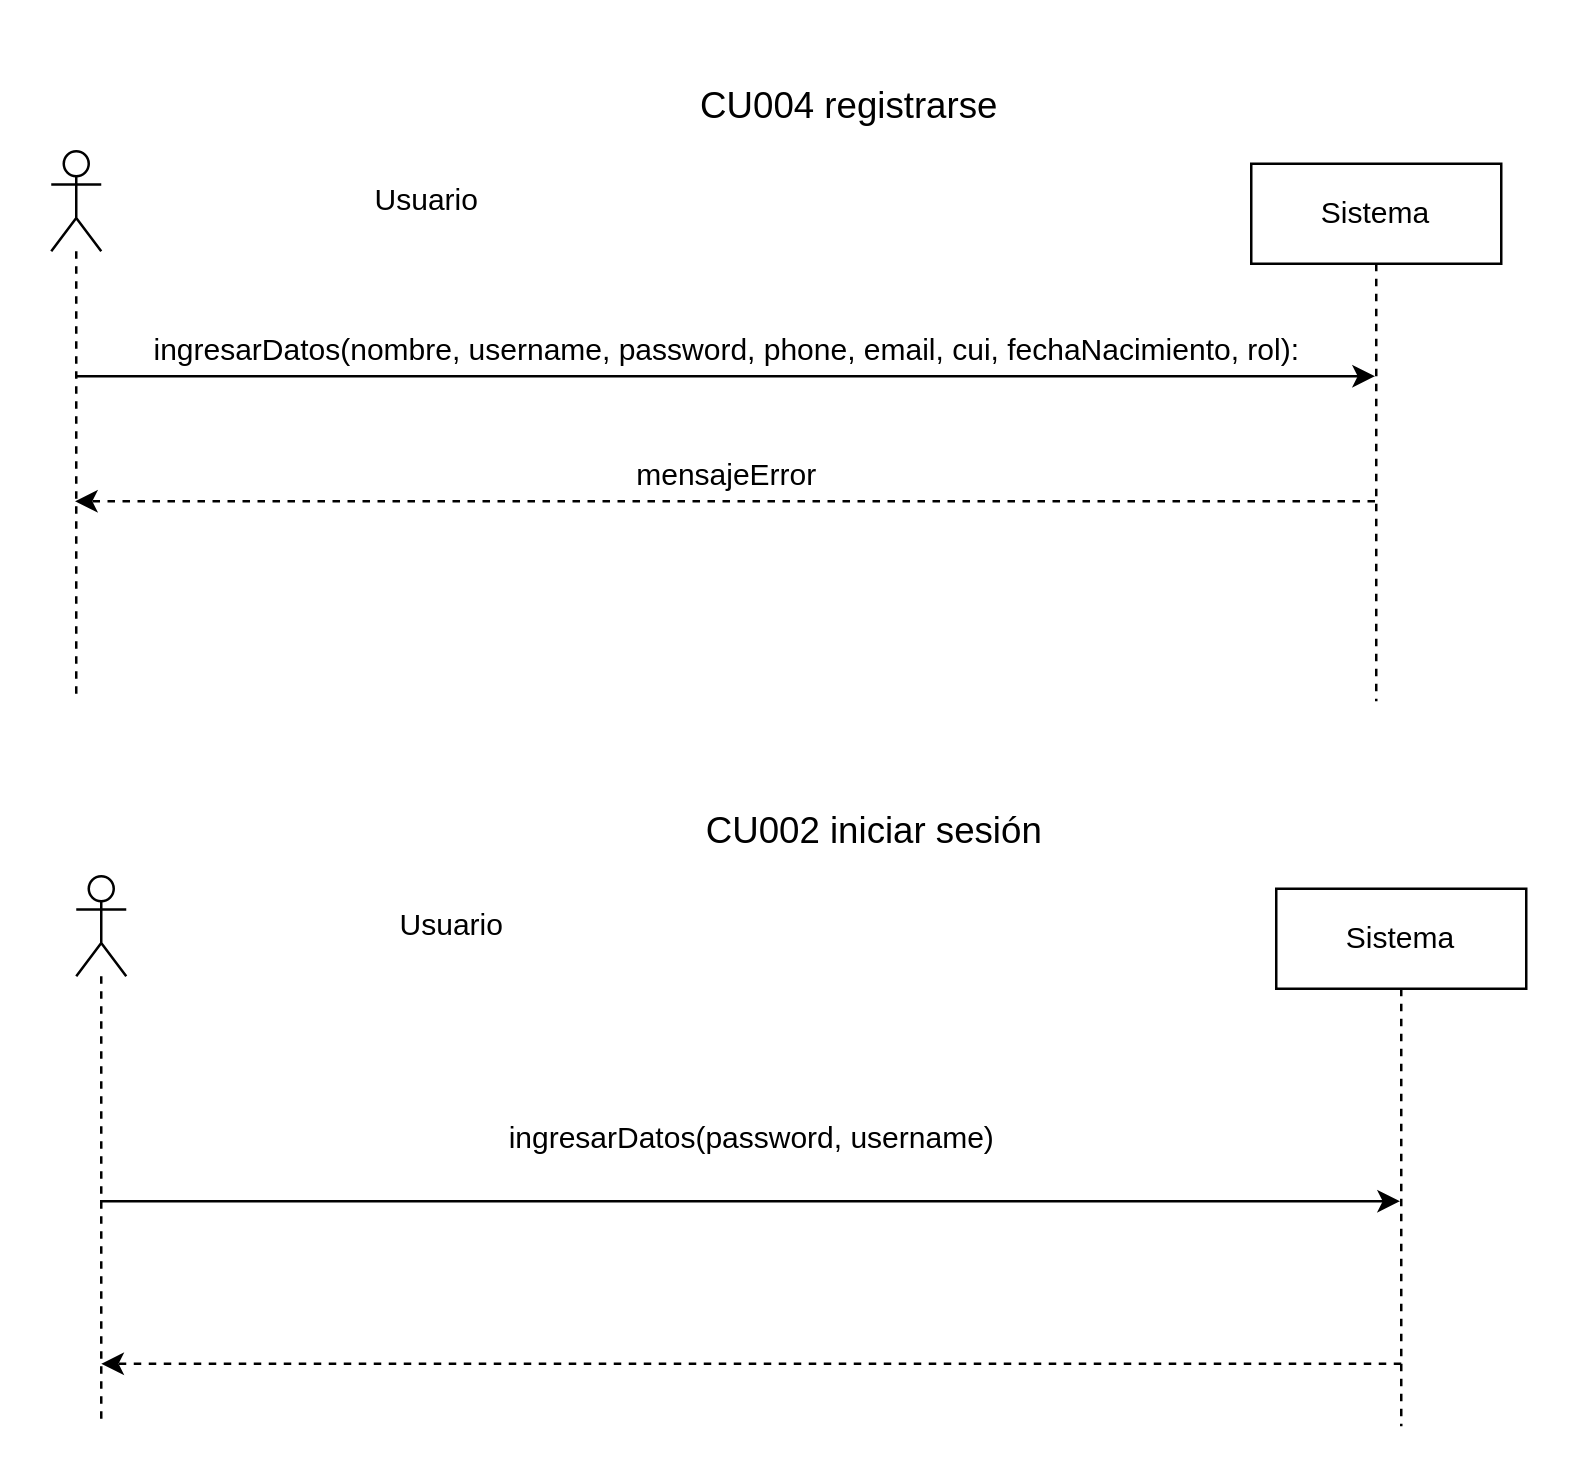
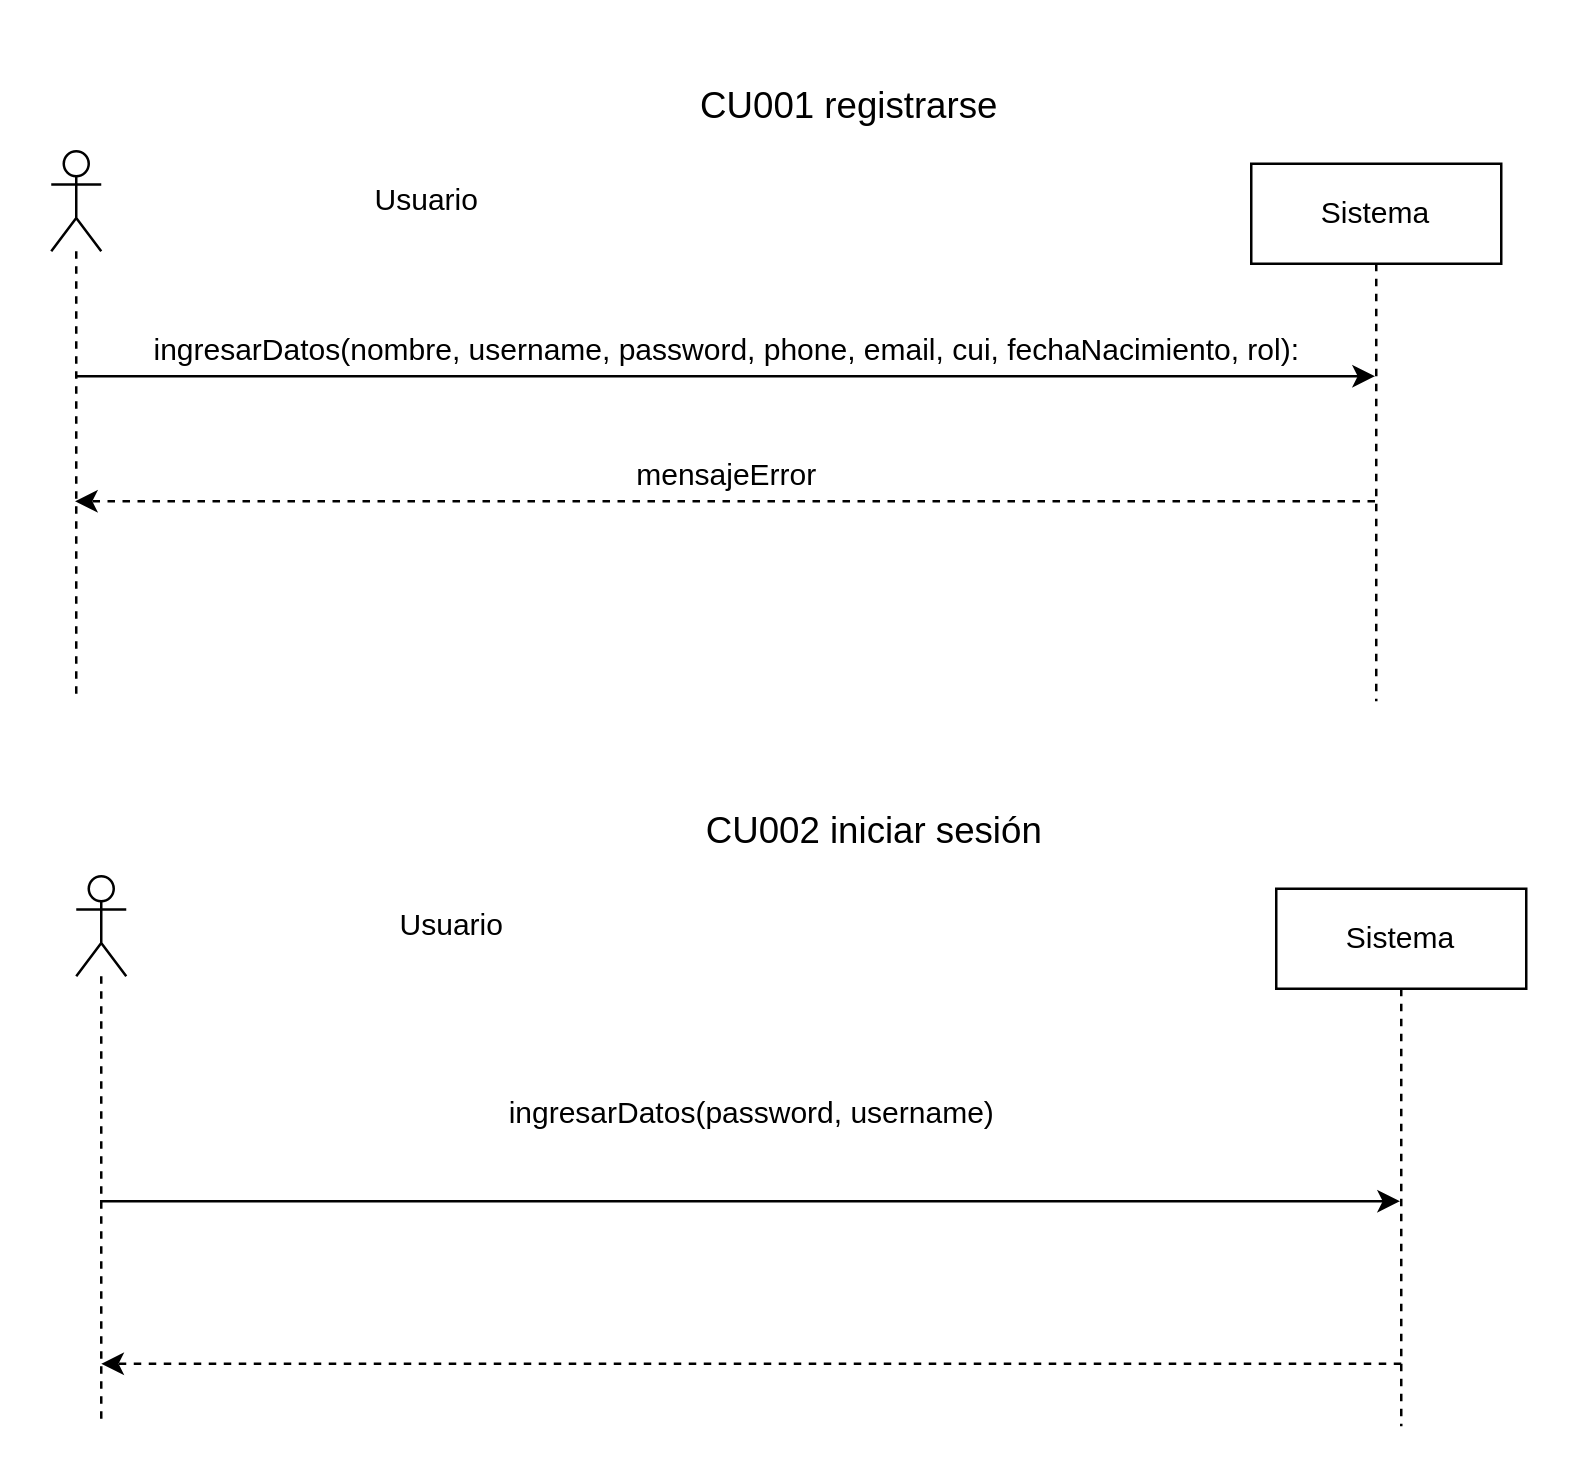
(850, 89) -> (850, 89)
(751, 1139) -> (751, 1114)
